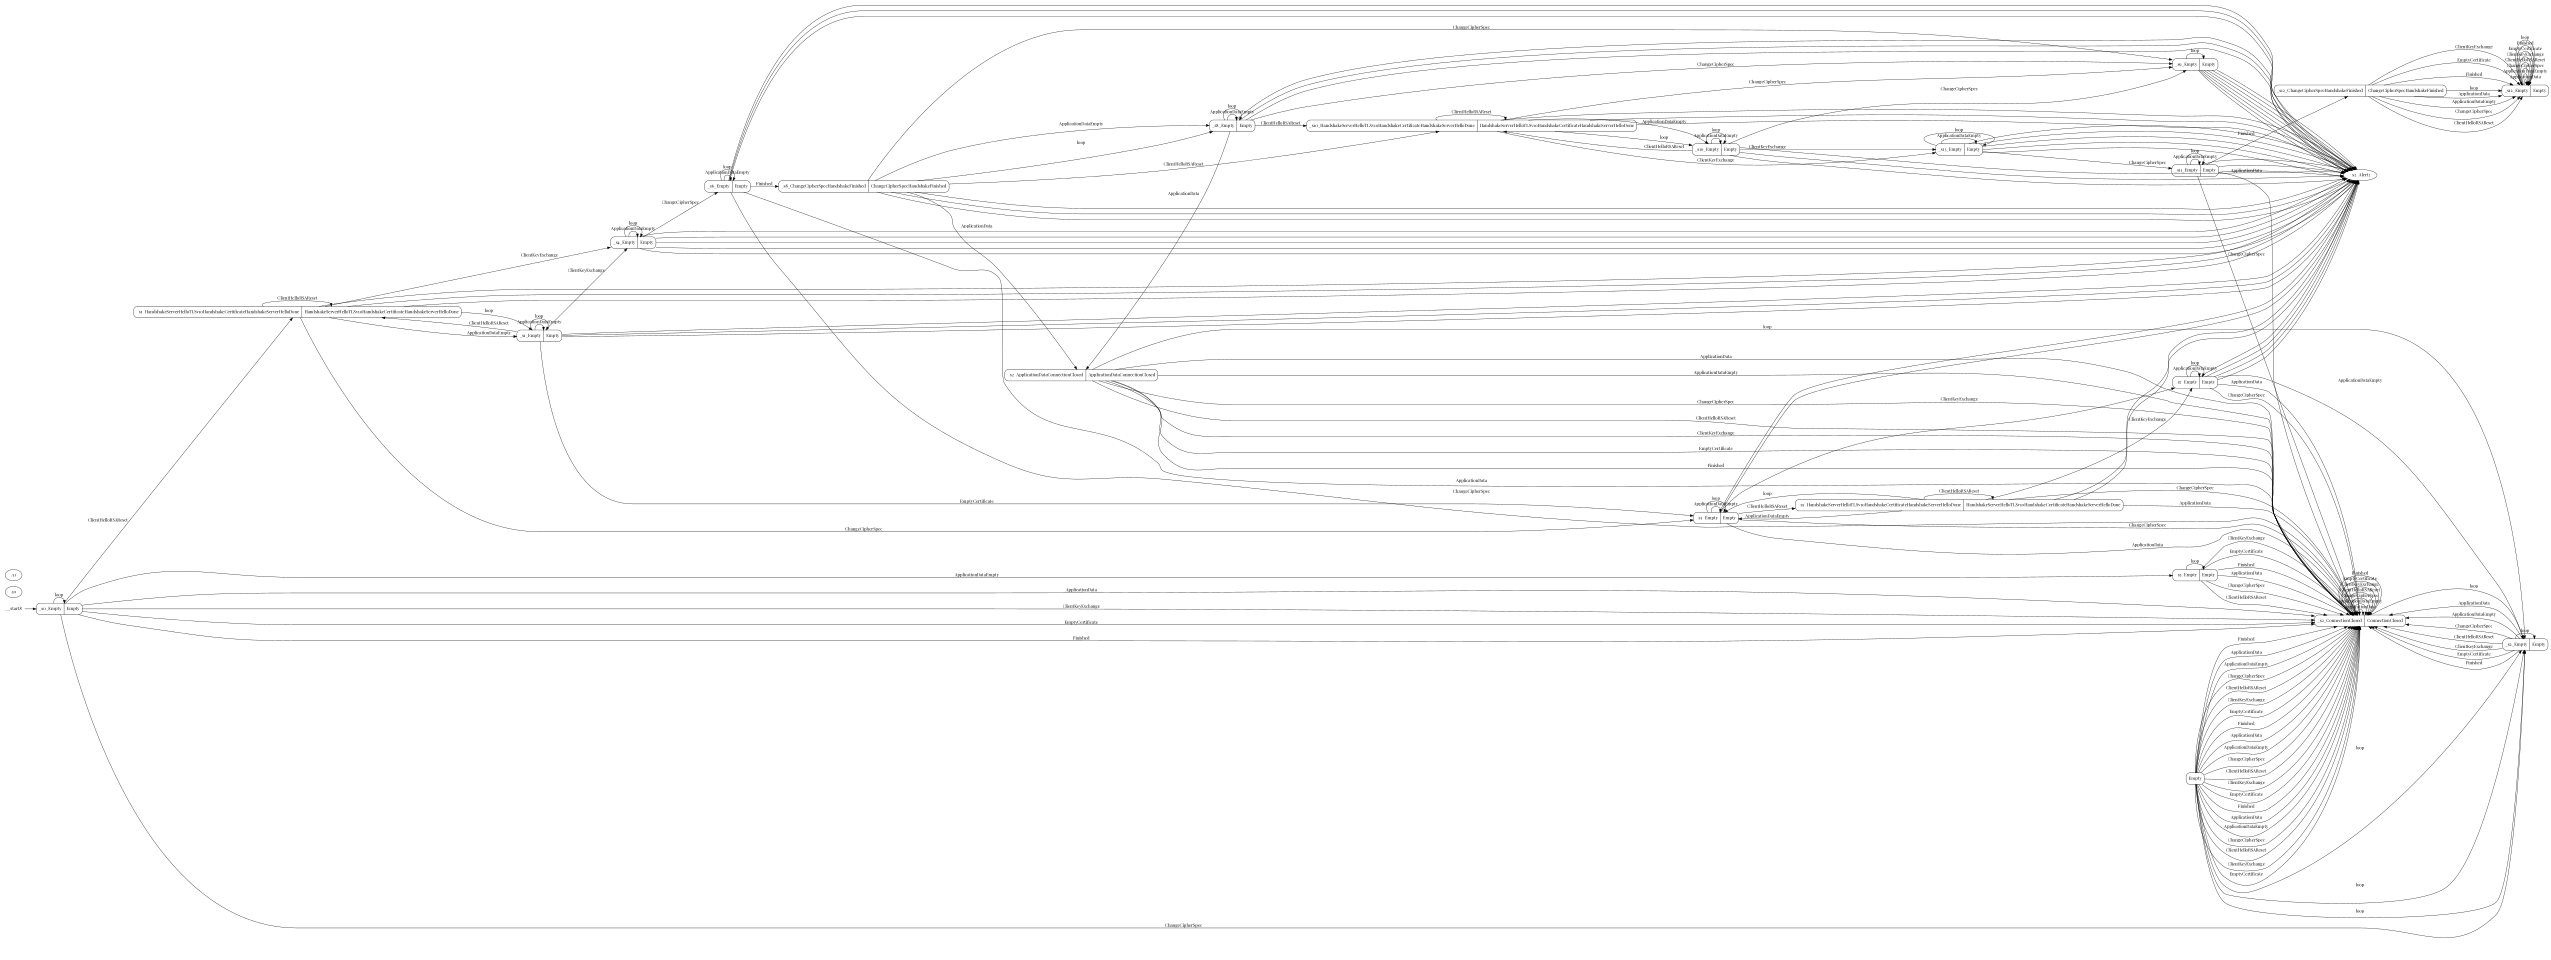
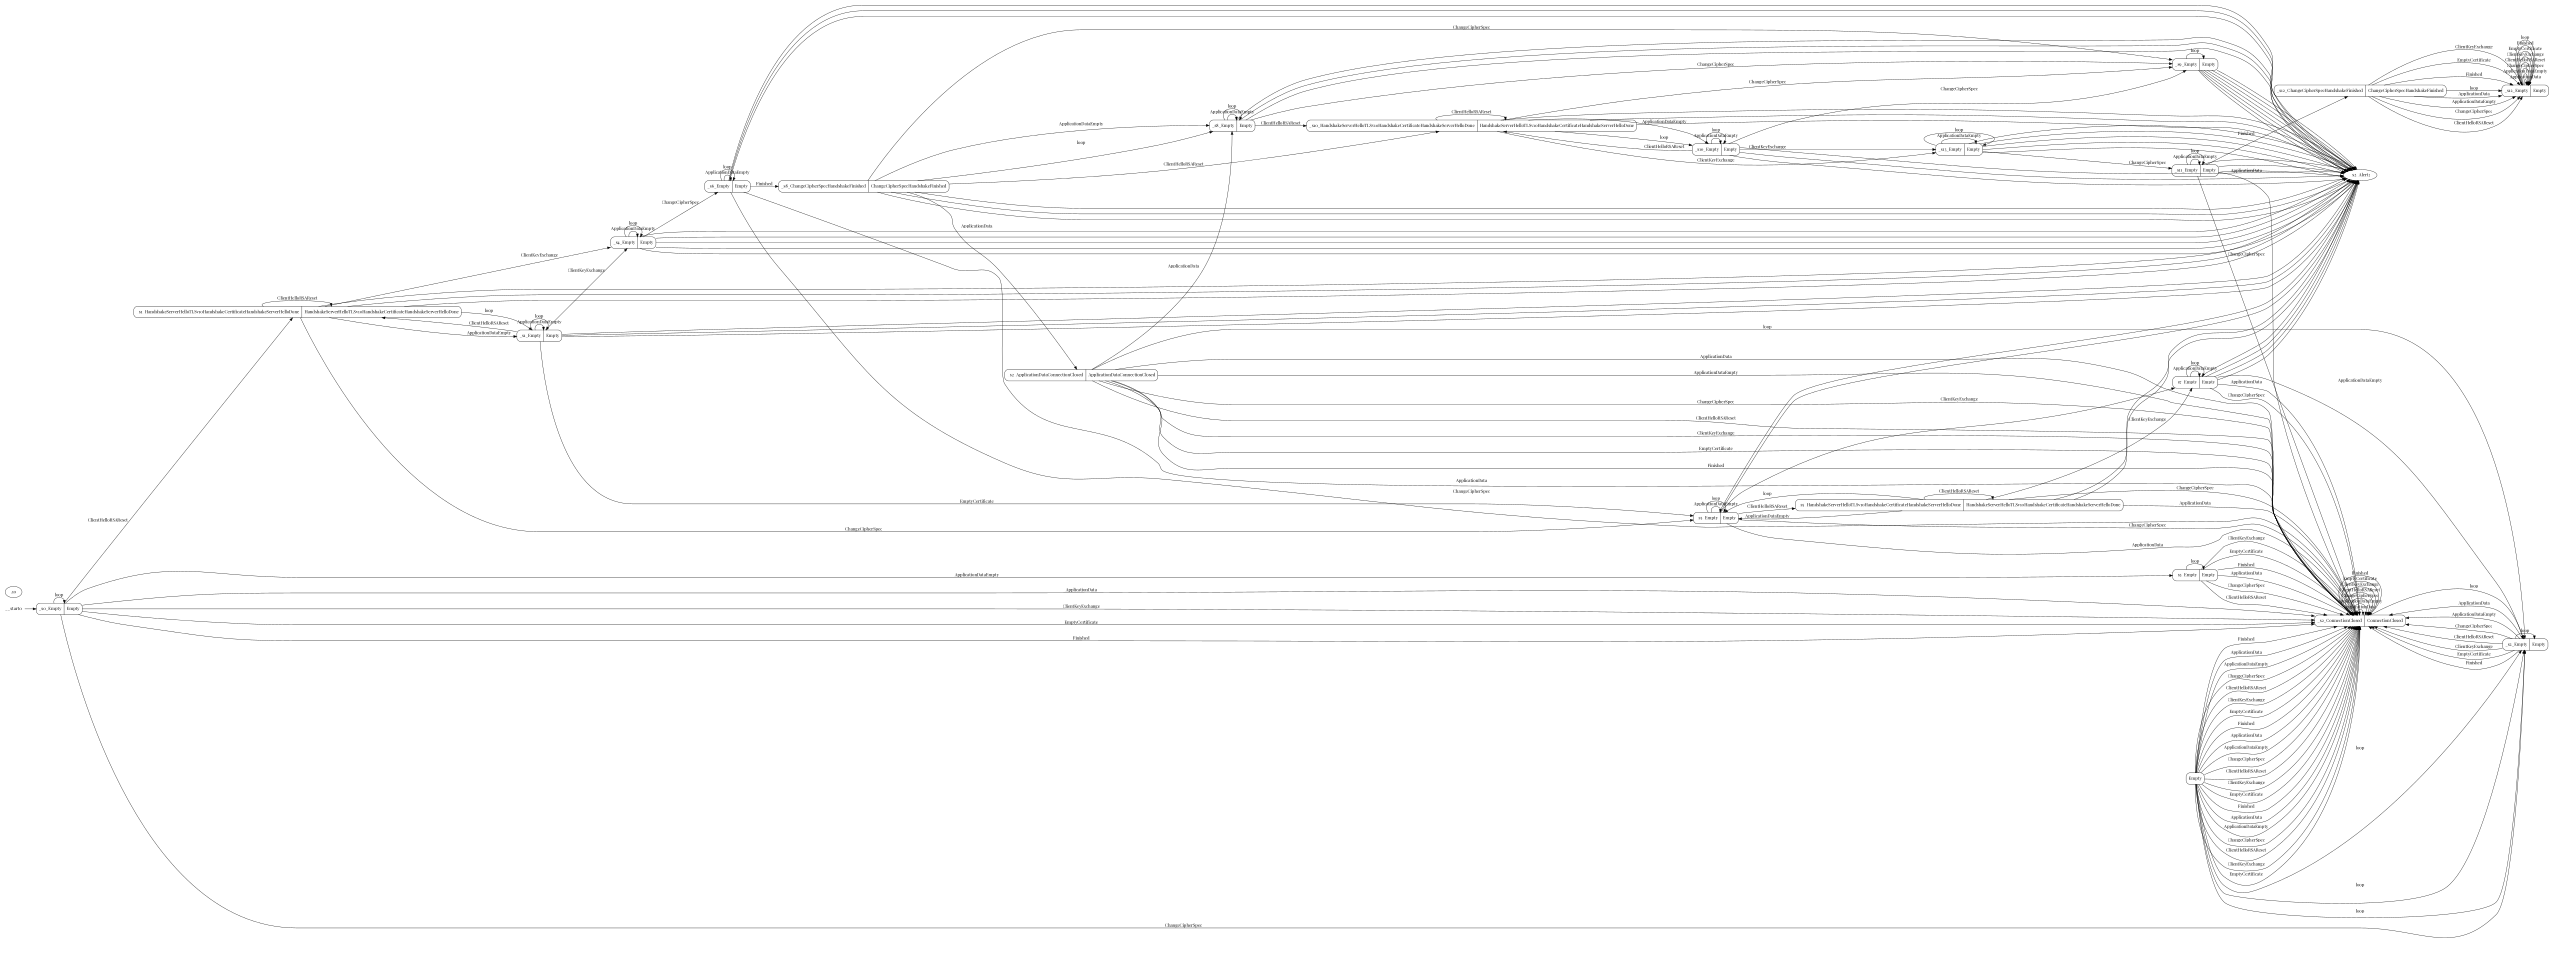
(1165, 261) -> (1200, 274)
(14, 575) -> none
(14, 609) -> (14, 609)
